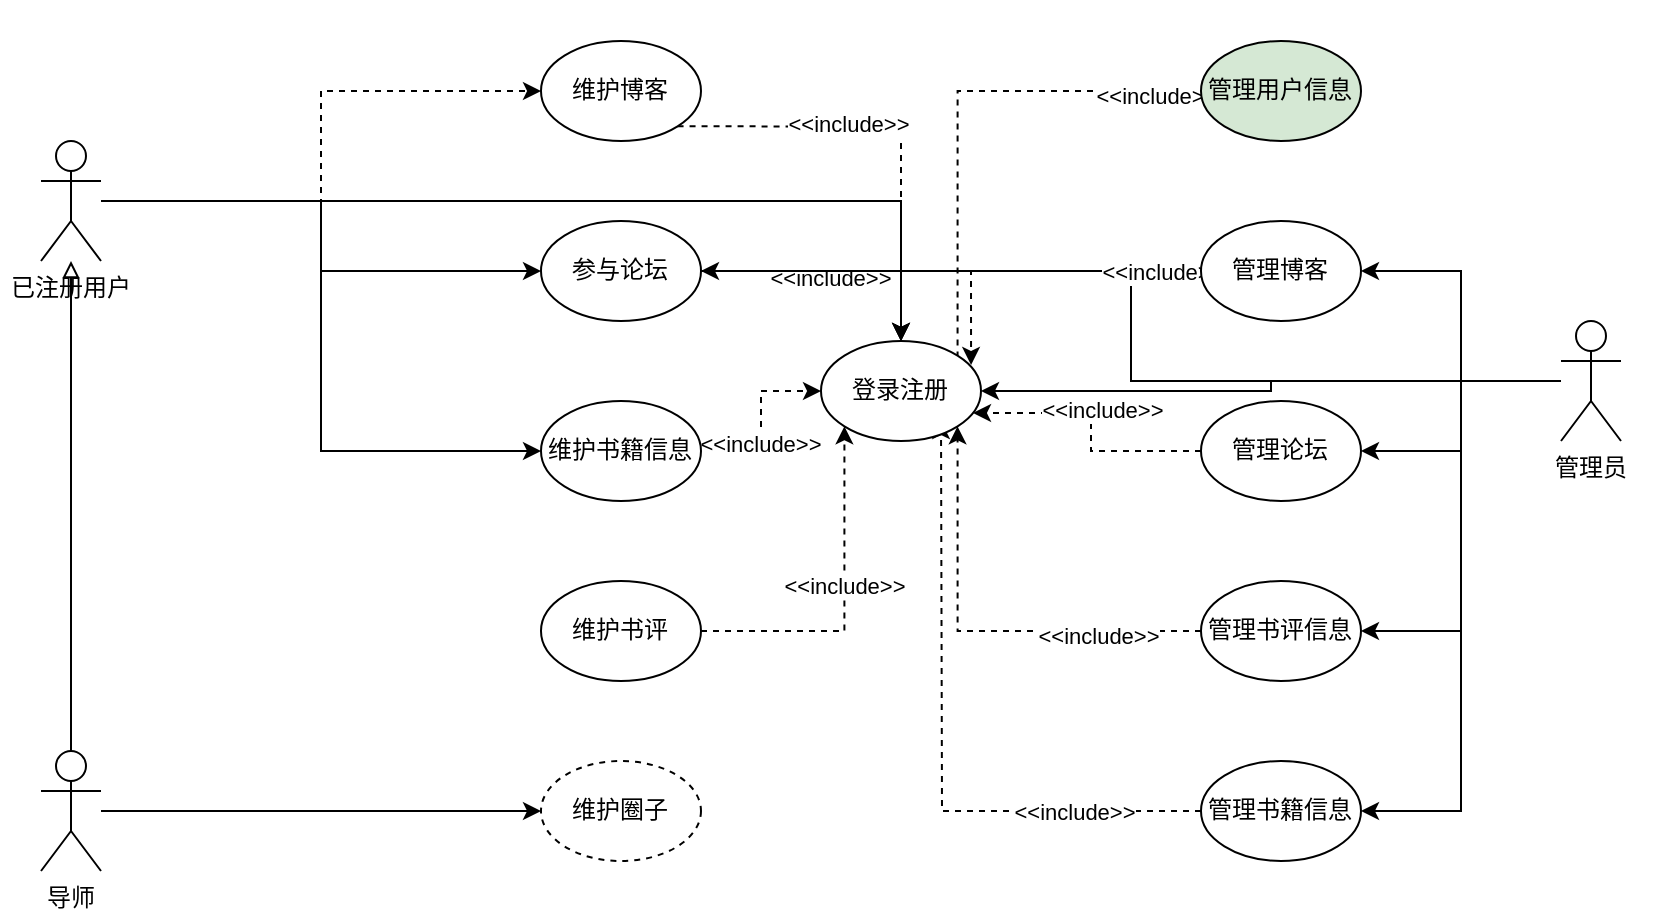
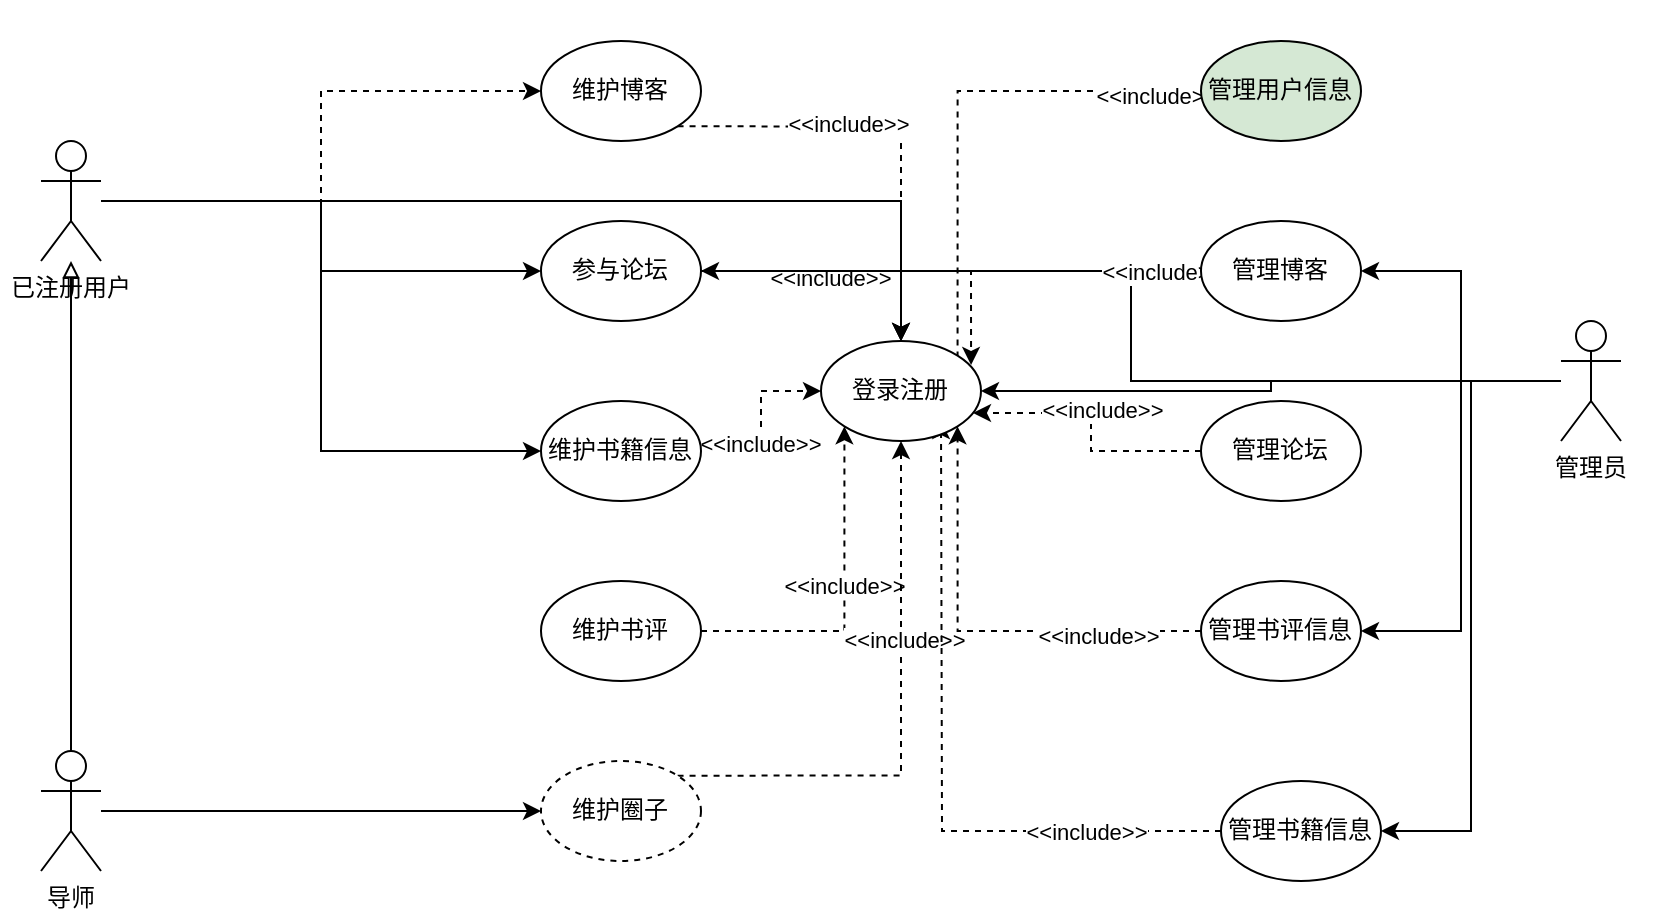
(1416, 451) -> none
none -> (901, 727)
(1281, 811) -> (1301, 831)
